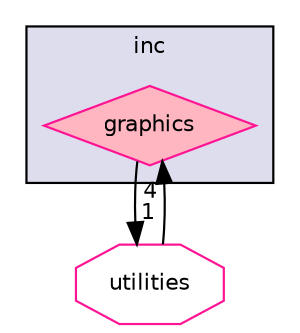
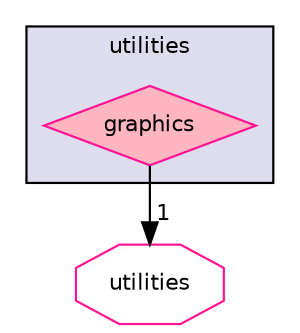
(150, 47) -> (150, 47)
(165, 214) -> none
